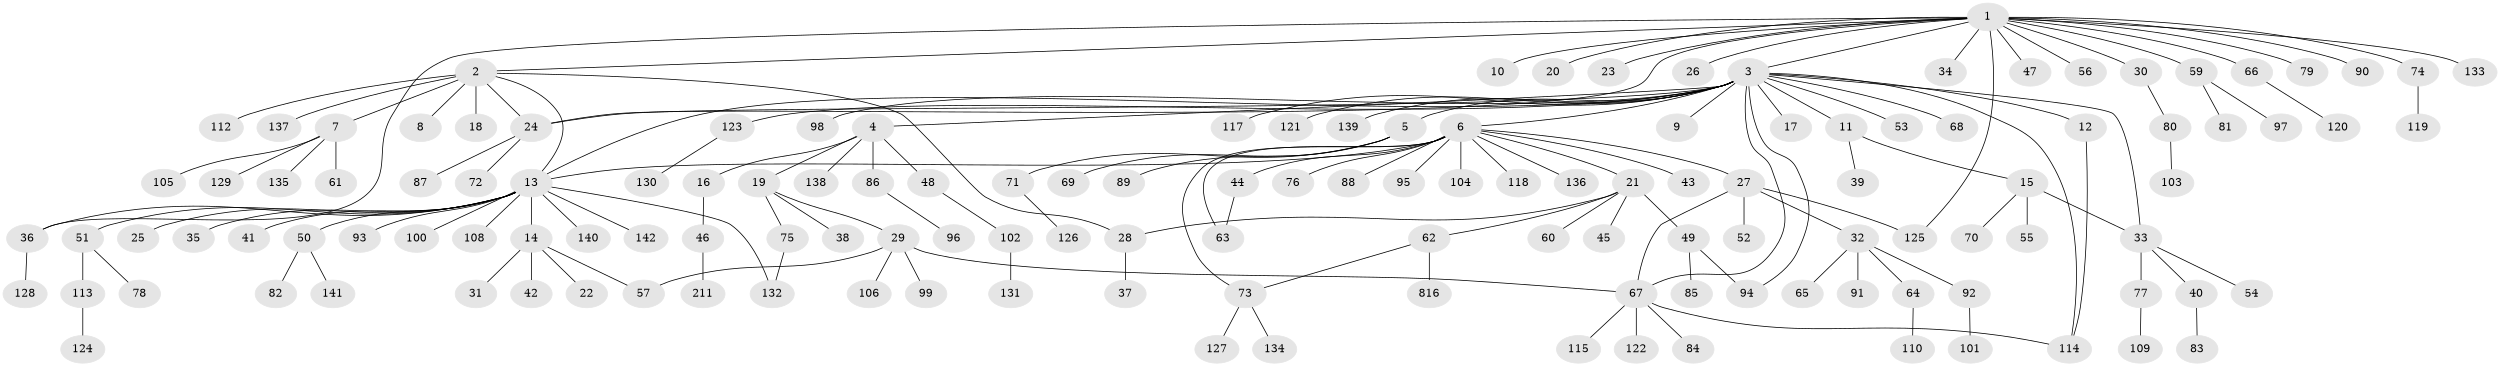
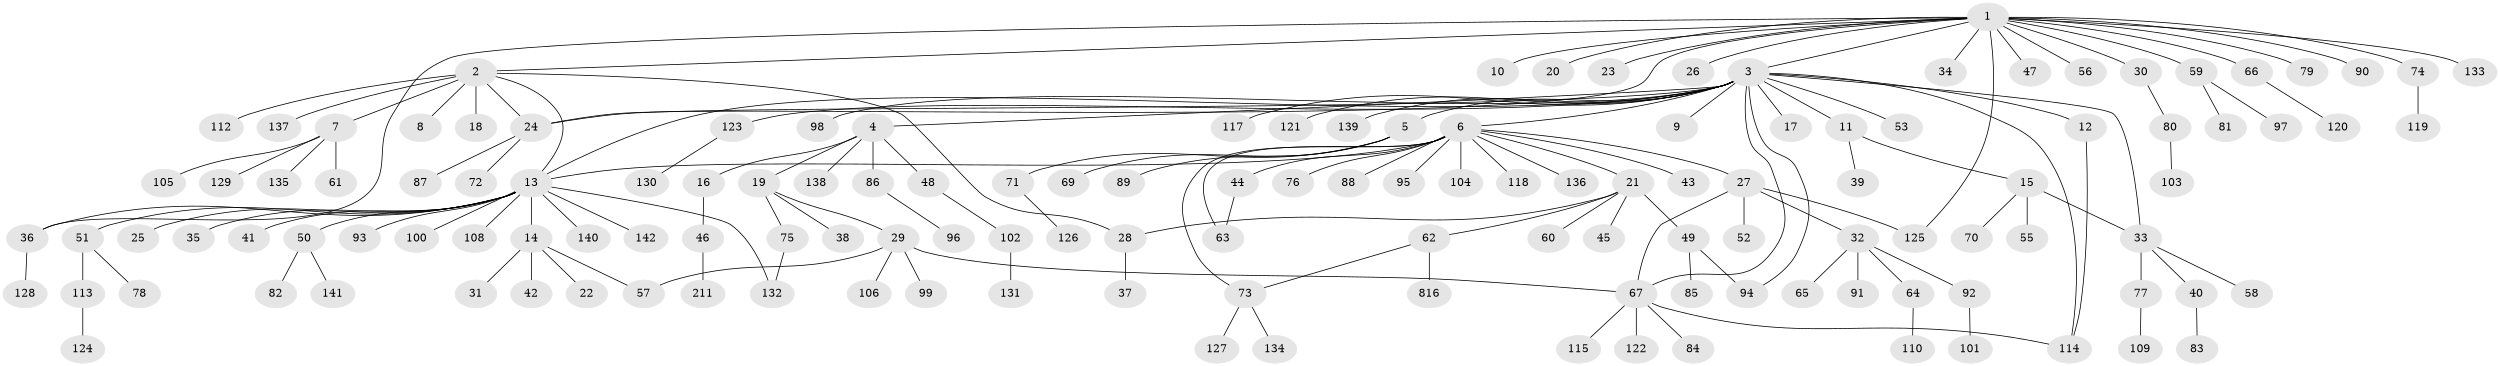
(1957, 128) -> none
(2252, 294) -> (2252, 294)
